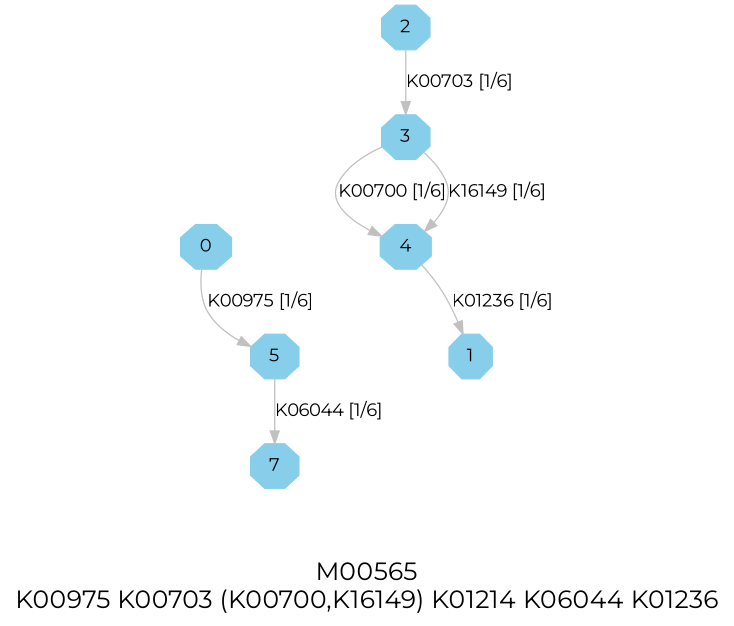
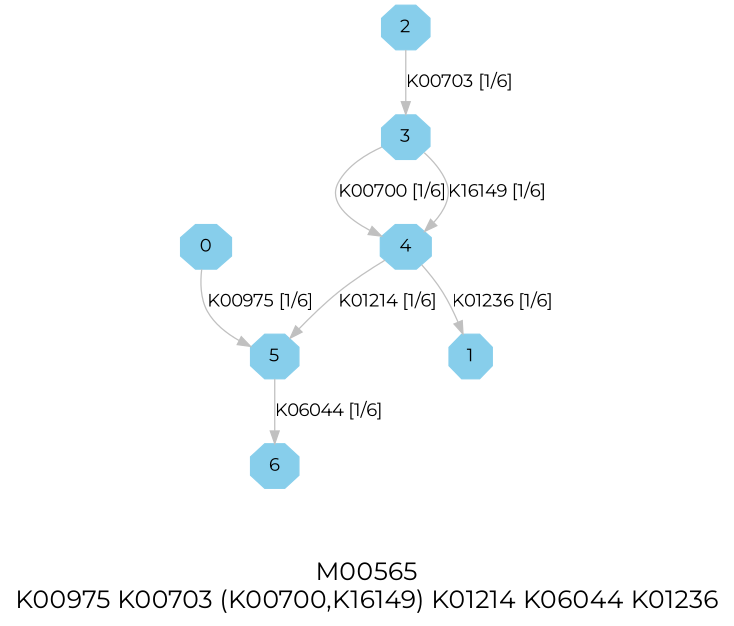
none -> (339, 291)
(275, 466) -> (275, 466)
